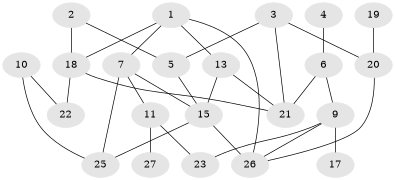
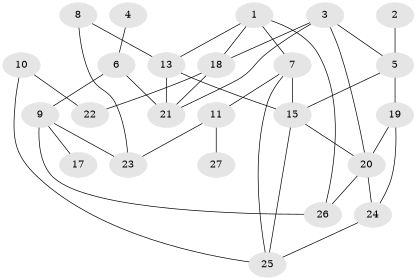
none -> (78, 15)
(71, 40) -> (269, 41)
none -> (395, 90)
(227, 140) -> (329, 140)
none -> (373, 215)
